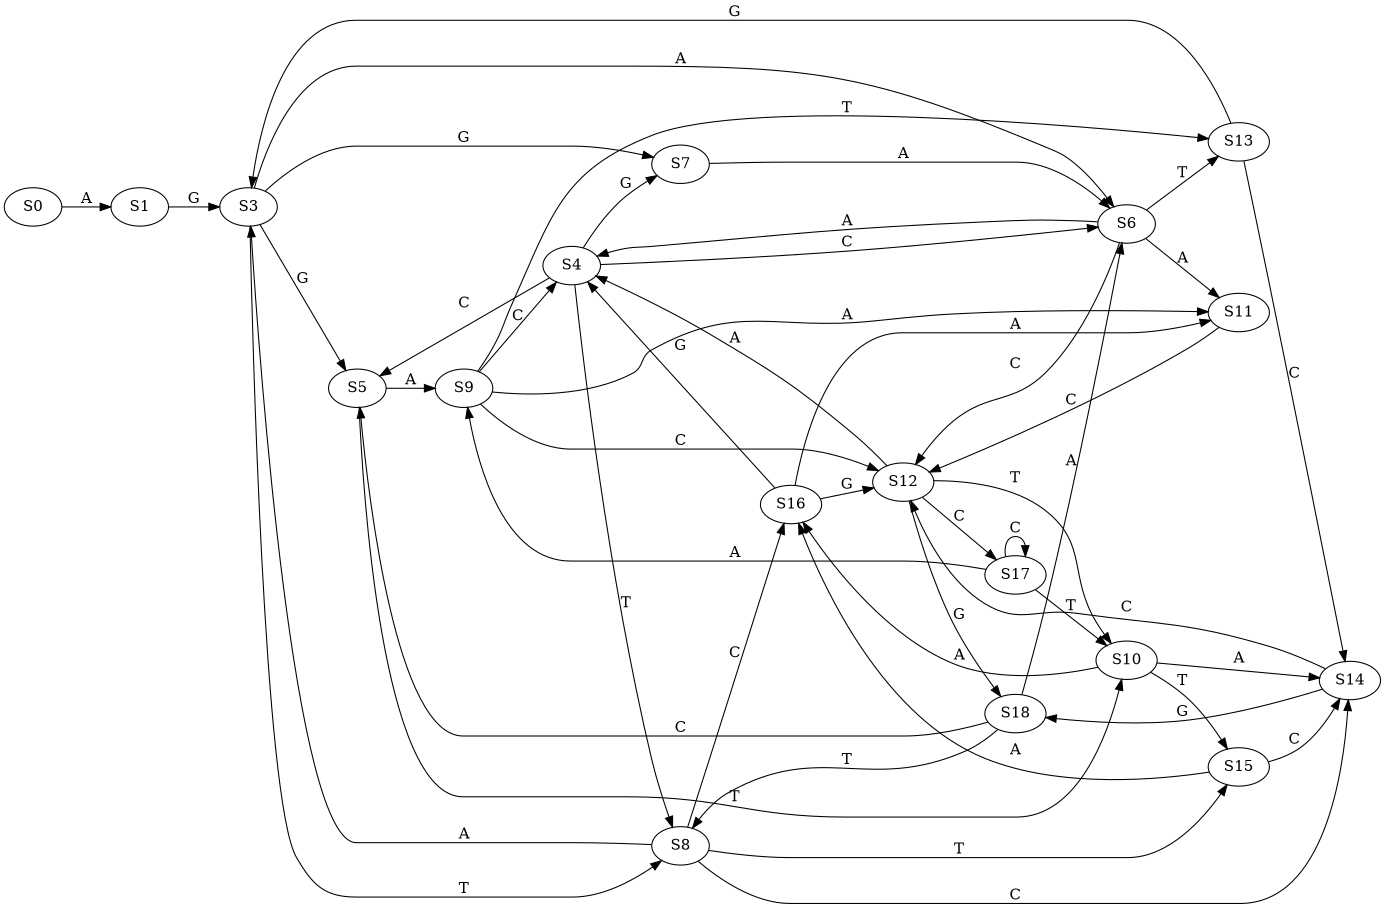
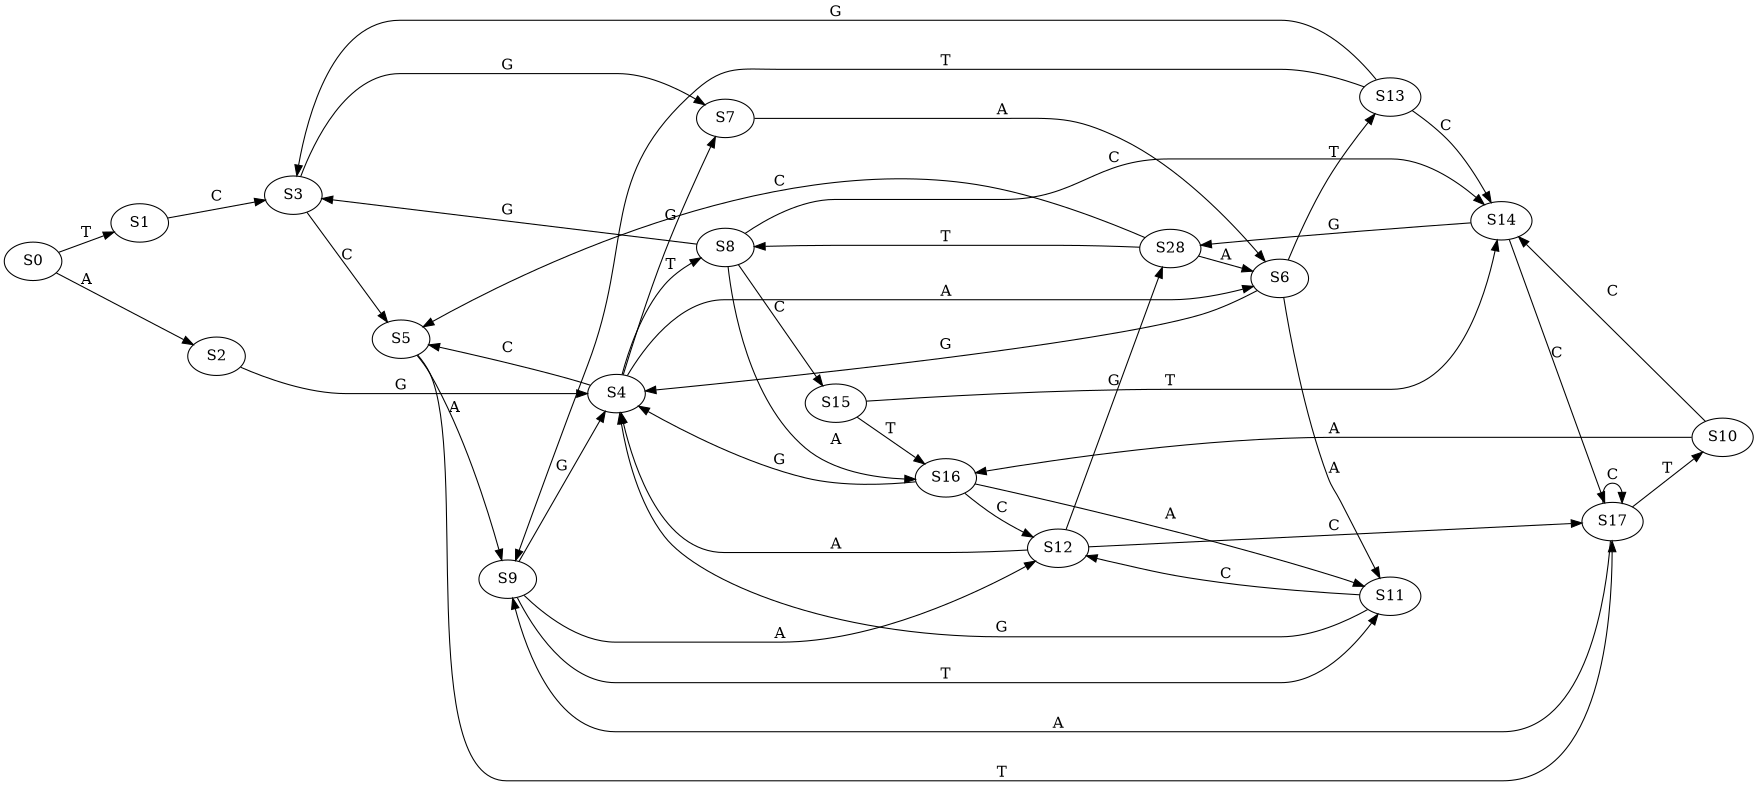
(663, 66) -> none
(773, 117) -> (779, 69)
(86, 199) -> (86, 233)
(194, 199) -> (217, 197)
(847, 221) -> (946, 345)
(847, 243) -> (946, 292)
(303, 279) -> (347, 255)
(847, 315) -> (946, 675)
(518, 316) -> (562, 467)
none -> (217, 356)
(1045, 373) -> none
(681, 441) -> (780, 634)
(847, 485) -> (1002, 508)
(1054, 518) -> none
(1110, 618) -> (1555, 366)
none -> (946, 635)
(735, 653) -> (836, 440)
(1239, 659) -> (1613, 292)
(1191, 701) -> none
(1015, 714) -> (1170, 249)
(274, 732) -> none
(1294, 740) -> (1170, 381)
(1015, 750) -> (891, 429)
(619, 797) -> (917, 781)
(464, 835) -> (508, 211)
(959, 850) -> (780, 308)
